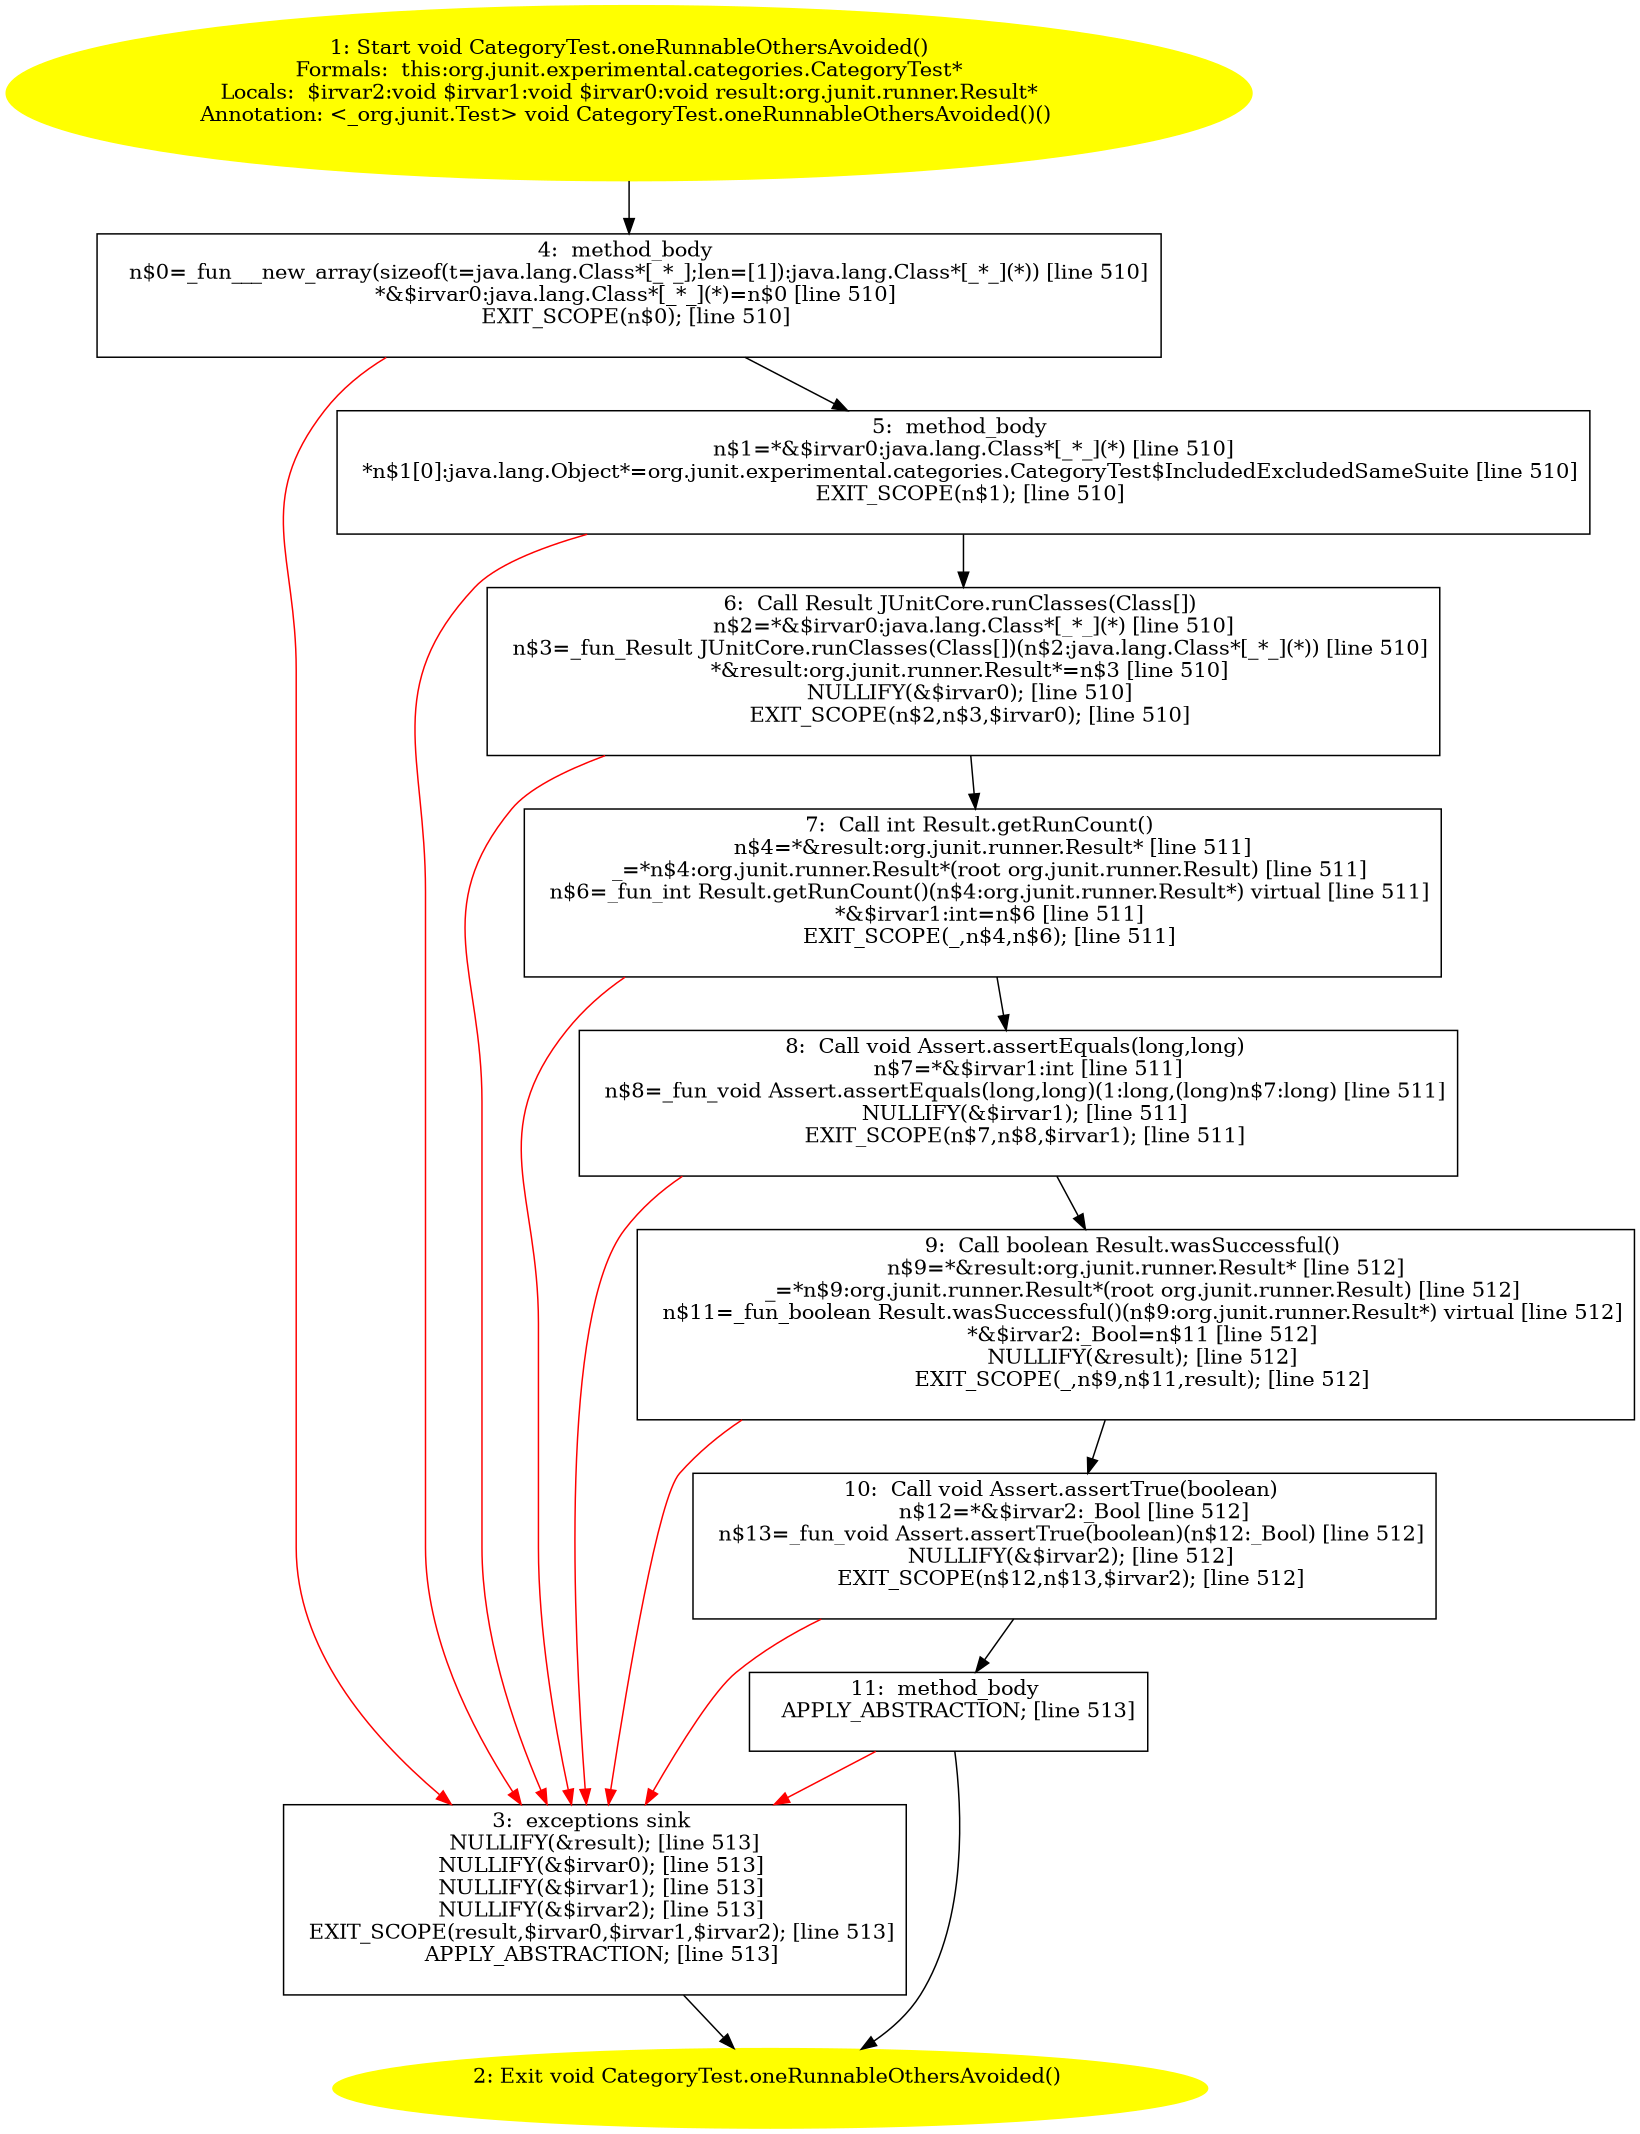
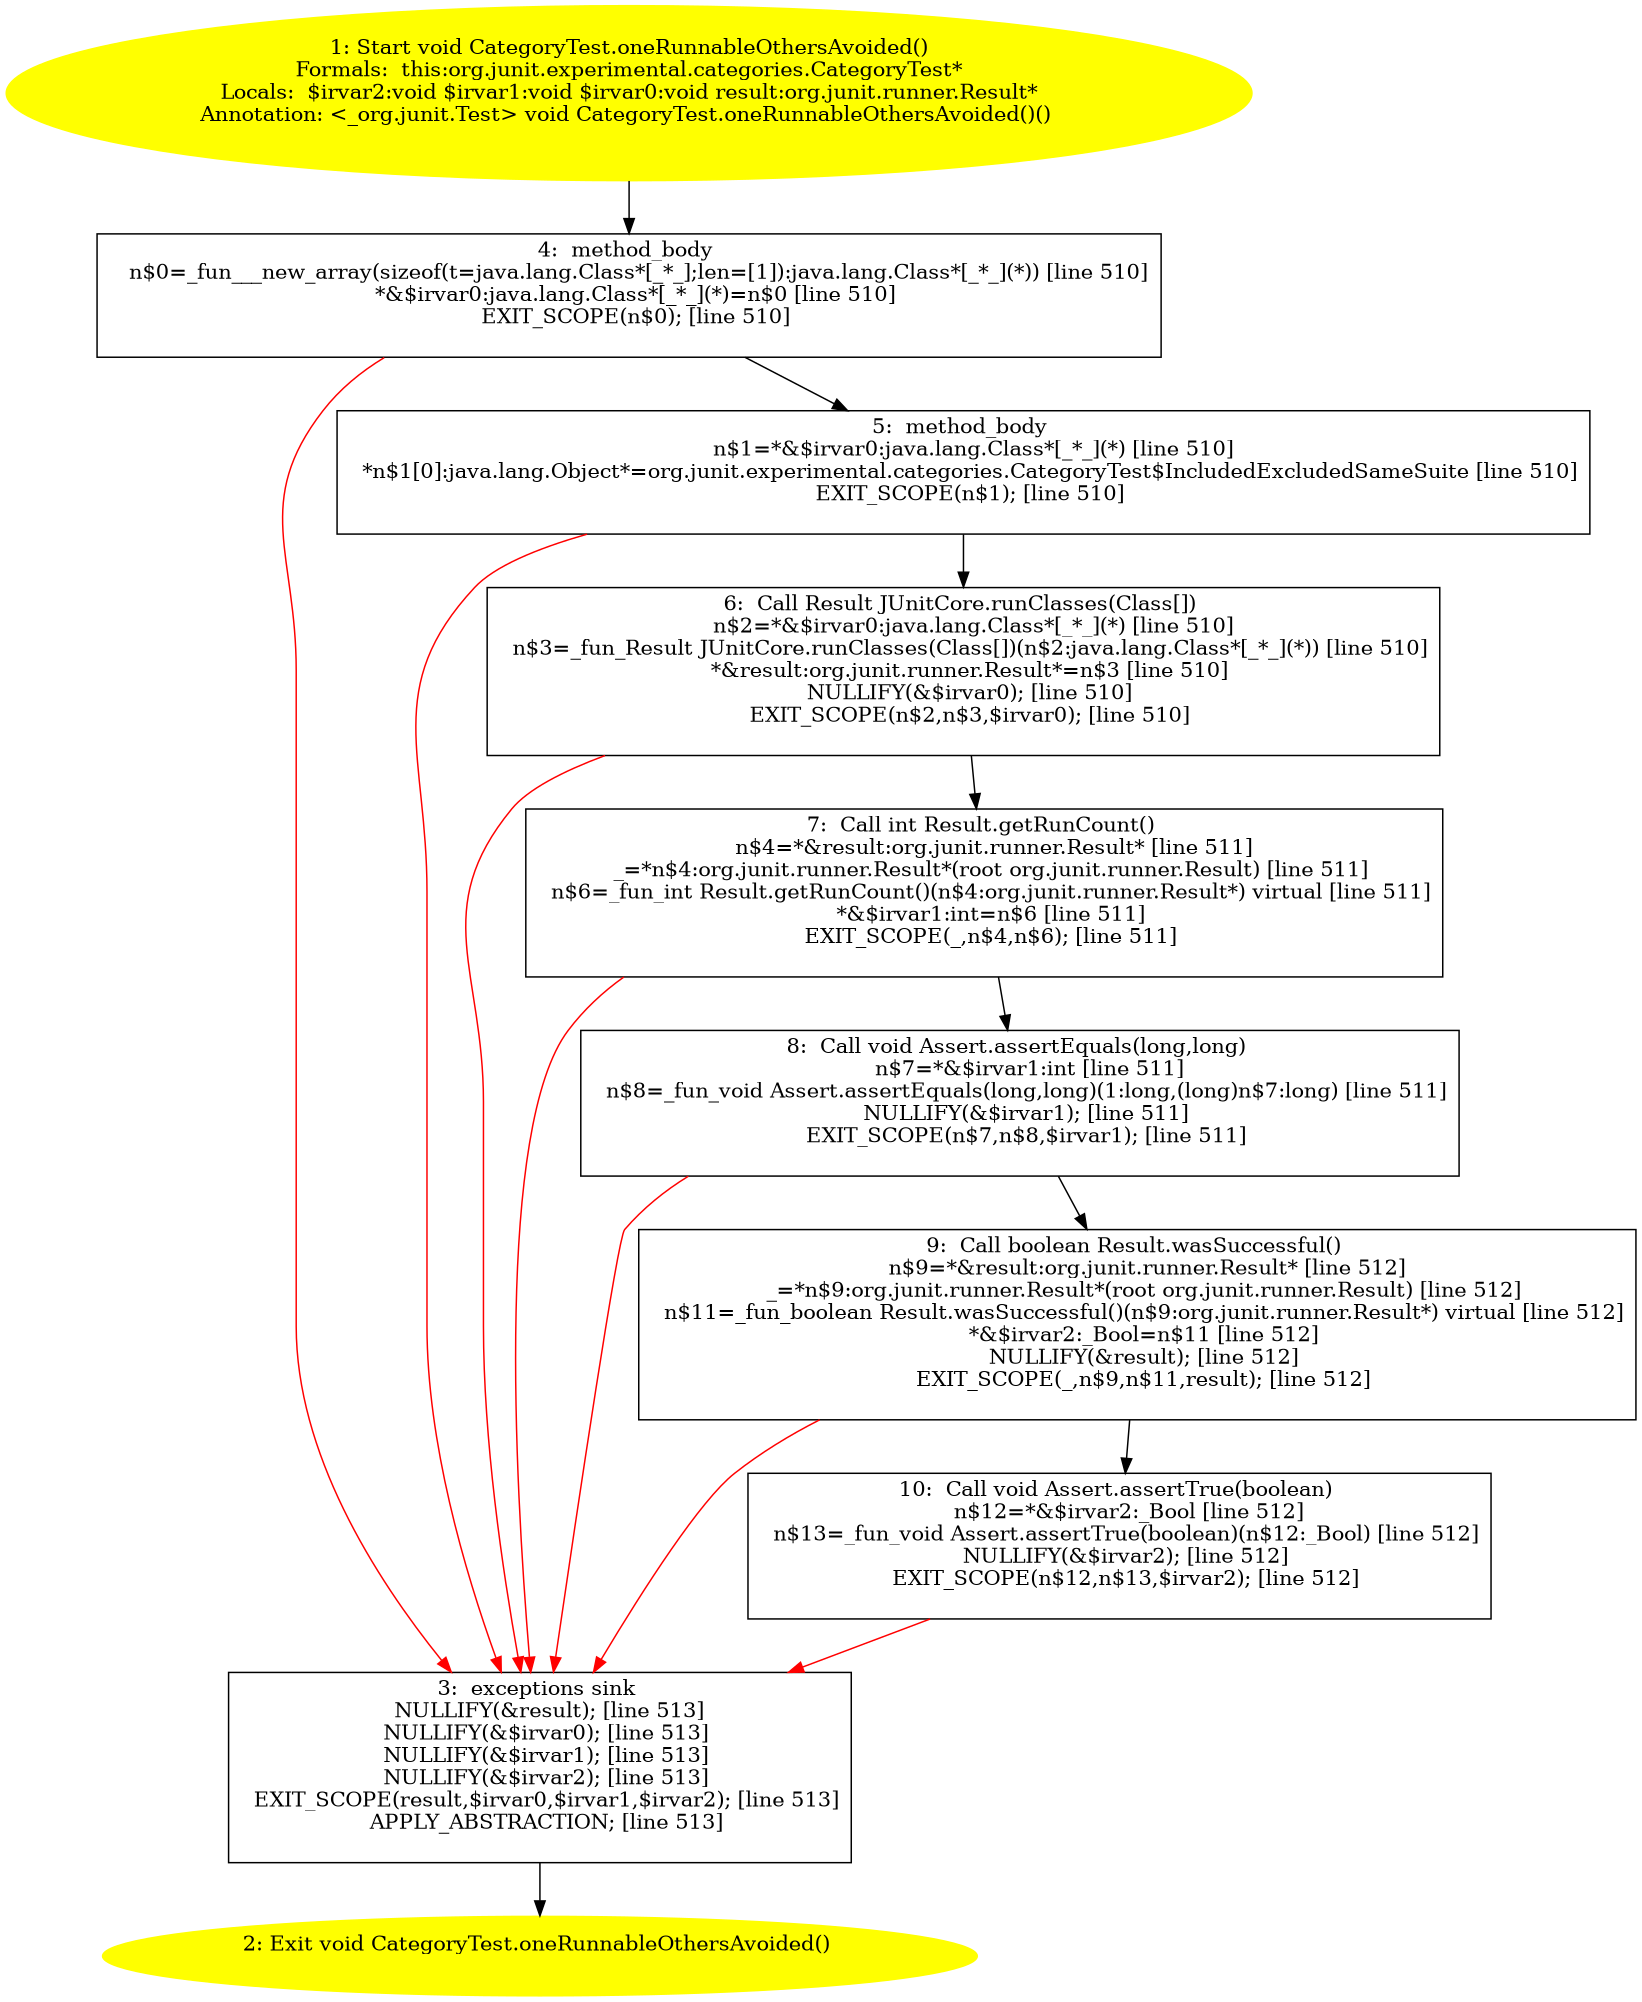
(949, 1712) -> none
